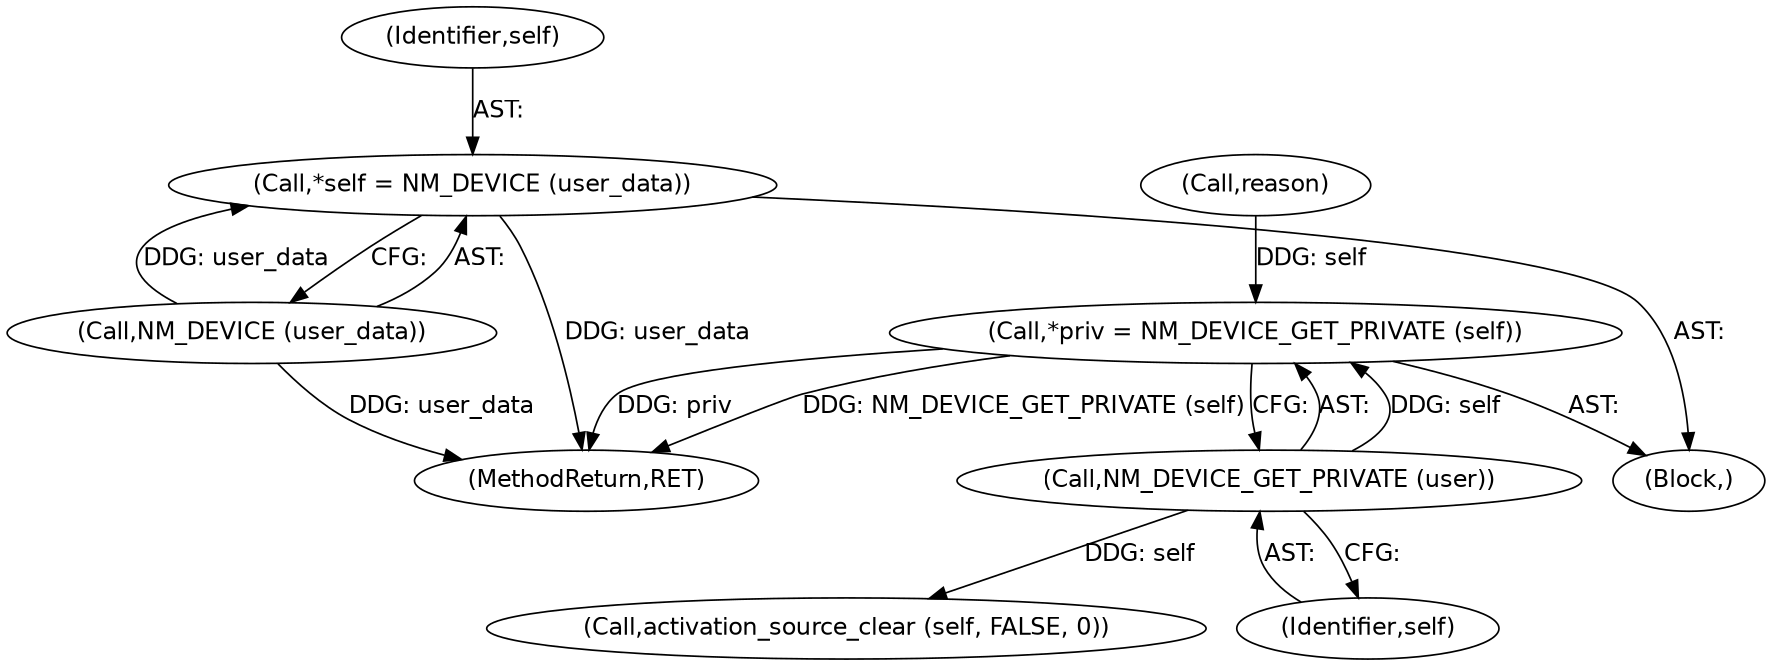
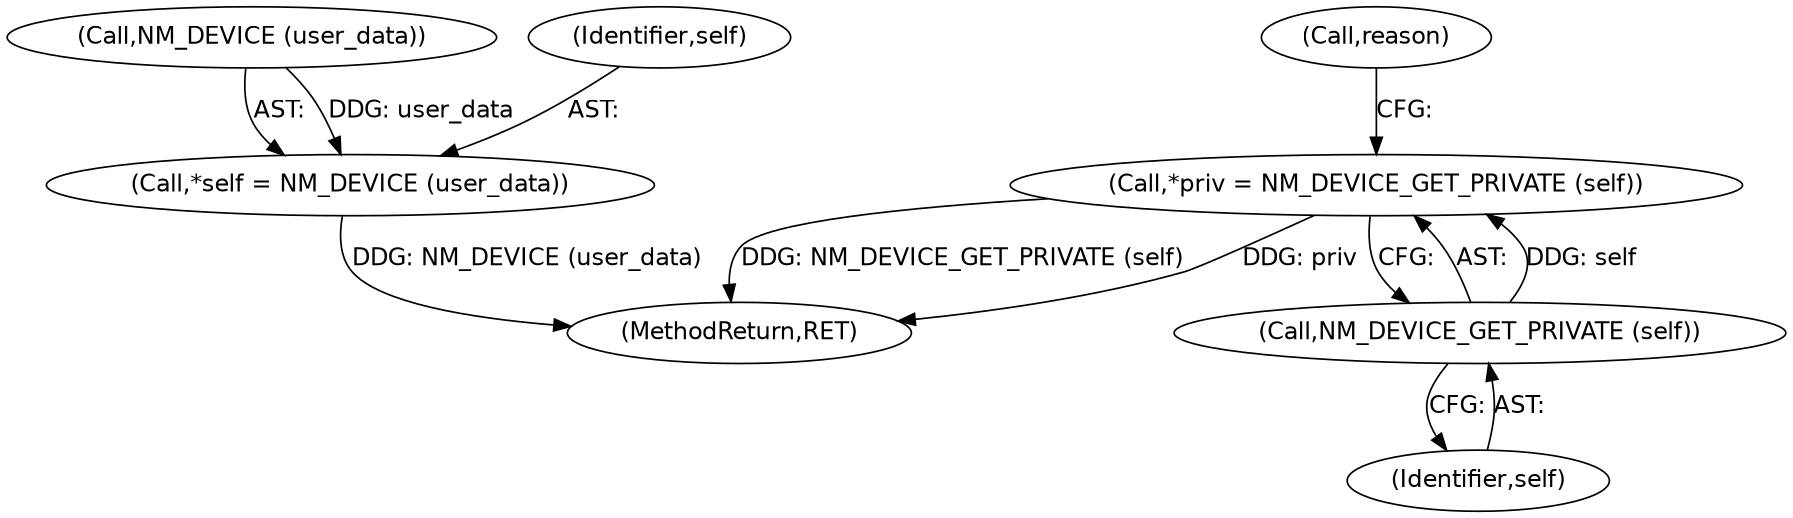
(362, 252) -> none
(1312, 259) -> (1409, 111)
(657, 333) -> (527, 259)
(354, 422) -> none
(1269, 481) -> (1480, 333)
(1689, 481) -> none
(846, 628) -> none
